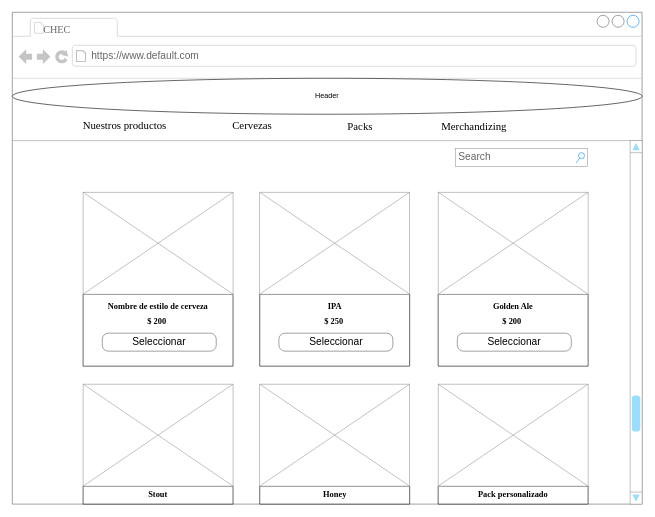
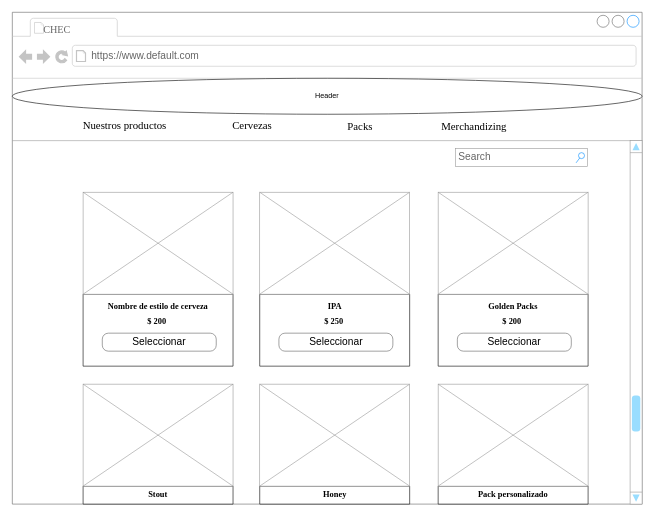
(513, 306) -> (513, 306)
